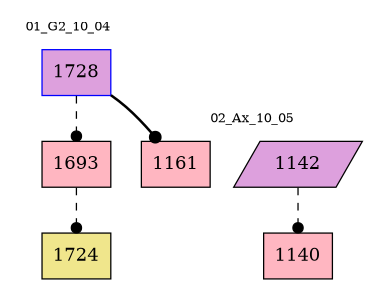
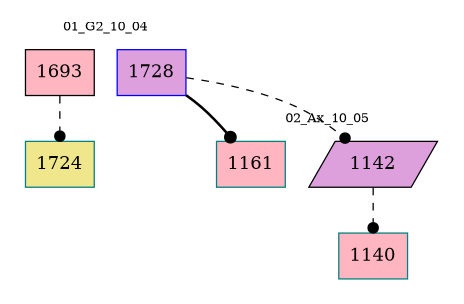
(76, 113) -> (268, 96)
(176, 164) -> (251, 164)
(76, 256) -> (60, 164)
(298, 256) -> (373, 256)
